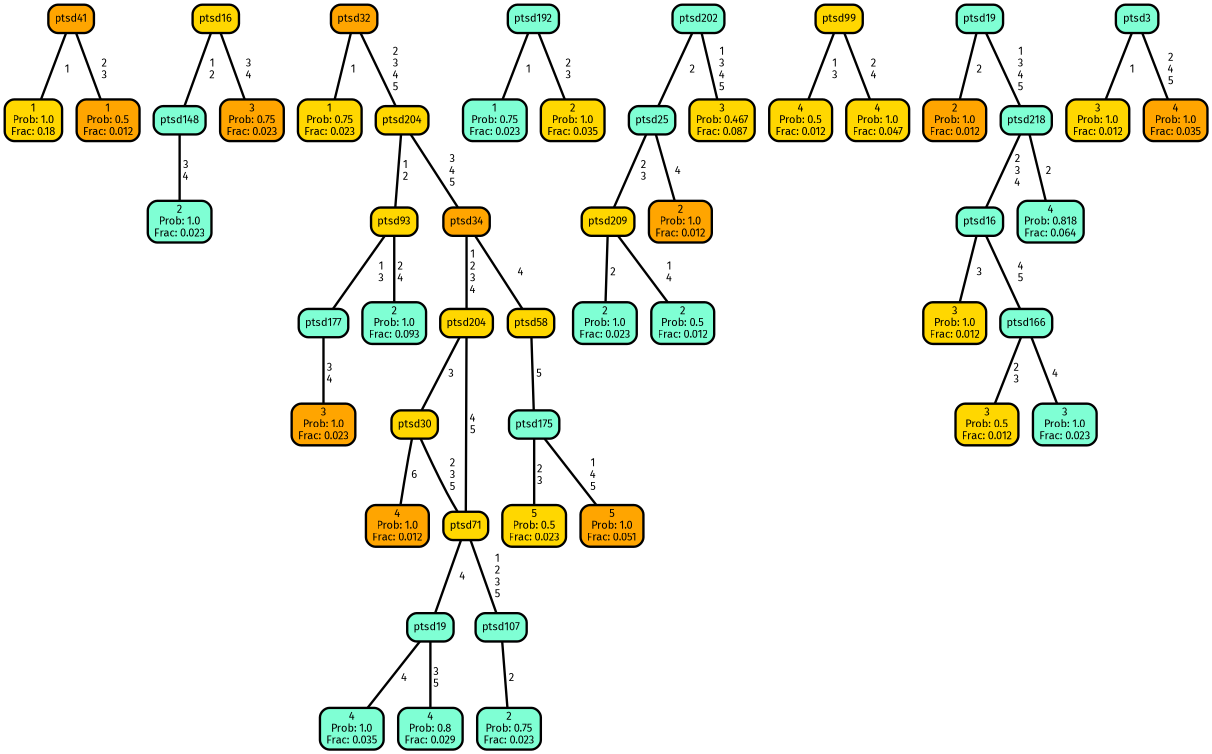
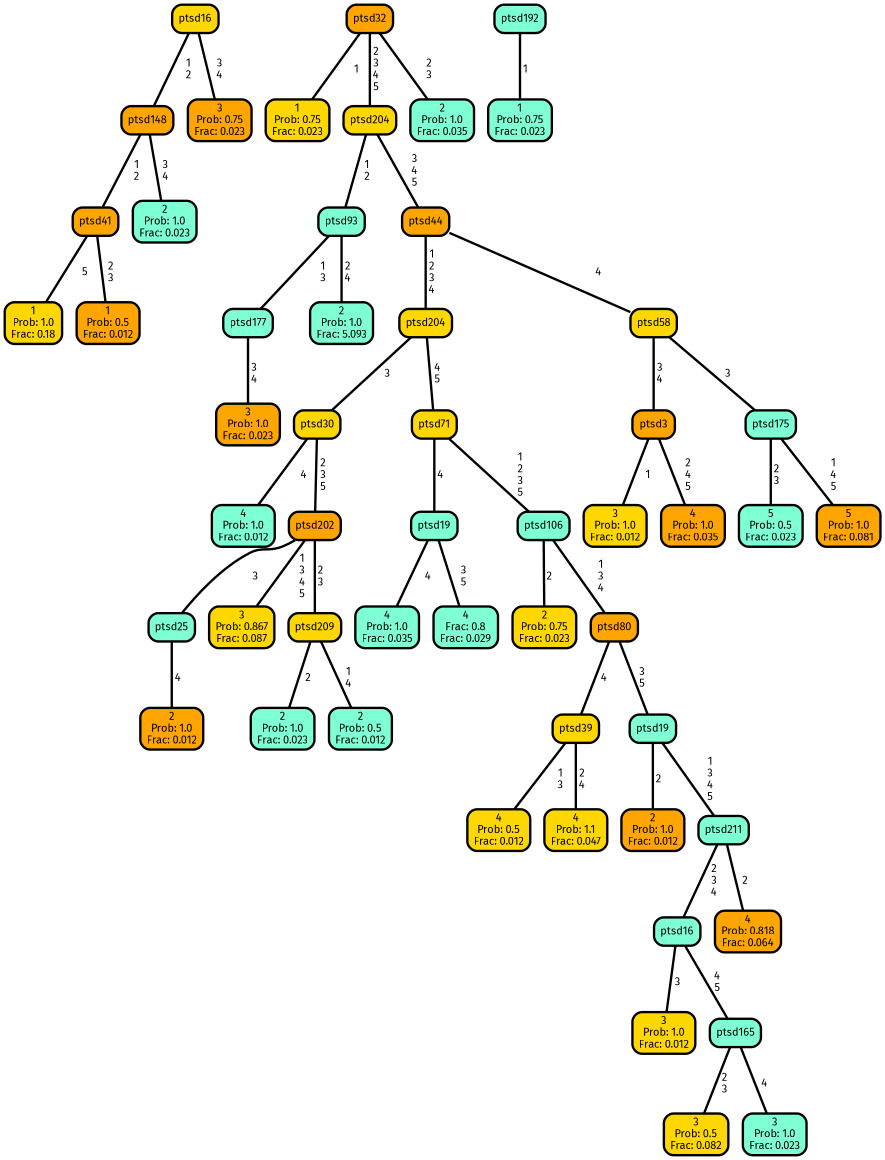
(698, 19) -> (315, 526)
(839, 19) -> (576, 729)
(1137, 19) -> (654, 424)
(552, 66) -> (404, 66)
(66, 70) -> (83, 272)
(691, 70) -> (254, 577)
(180, 120) -> (147, 120)
(573, 120) -> (442, 120)
(722, 120) -> (242, 627)
(878, 120) -> (576, 830)
(1026, 120) -> (724, 830)
none -> (121, 171)
(630, 171) -> (315, 577)
(394, 222) -> (342, 222)
(467, 222) -> (426, 222)
(1051, 222) -> (748, 932)
(394, 323) -> (342, 323)
(1026, 323) -> (735, 1033)
(538, 374) -> (726, 374)
none -> (654, 374)
(987, 424) -> (696, 1134)
(413, 475) -> (302, 475)
(438, 476) -> (316, 475)
(397, 526) -> (243, 526)
(534, 526) -> (771, 526)
(612, 526) -> (849, 526)
(501, 627) -> (544, 526)
none -> (614, 627)
(430, 729) -> (466, 627)
(509, 729) -> (544, 627)
